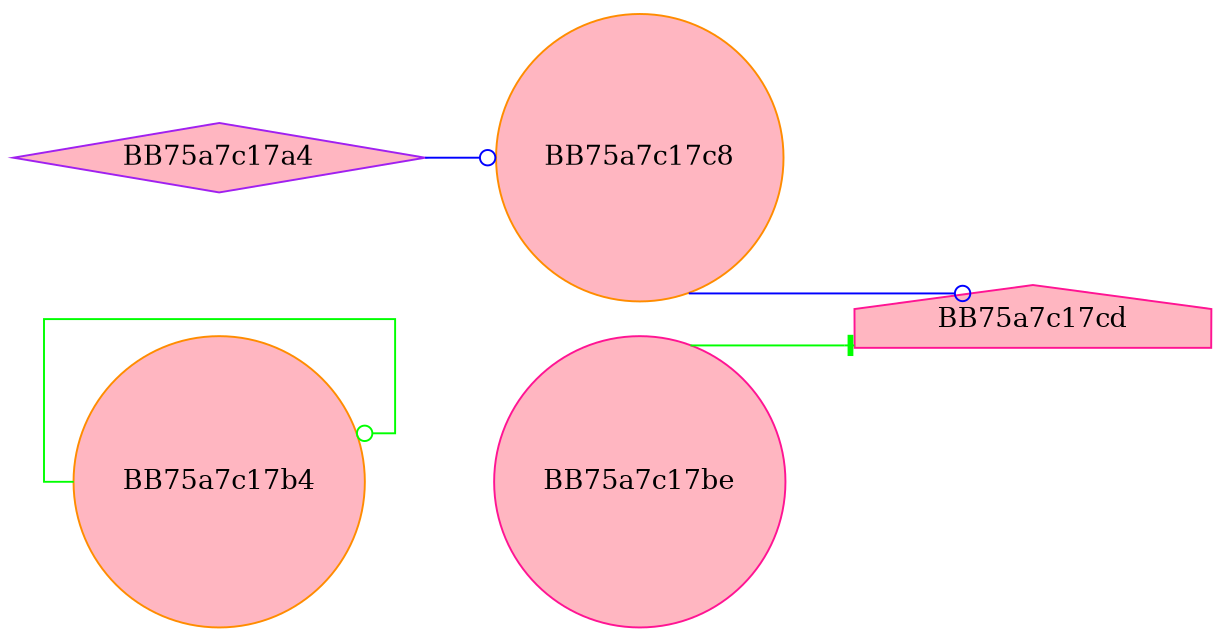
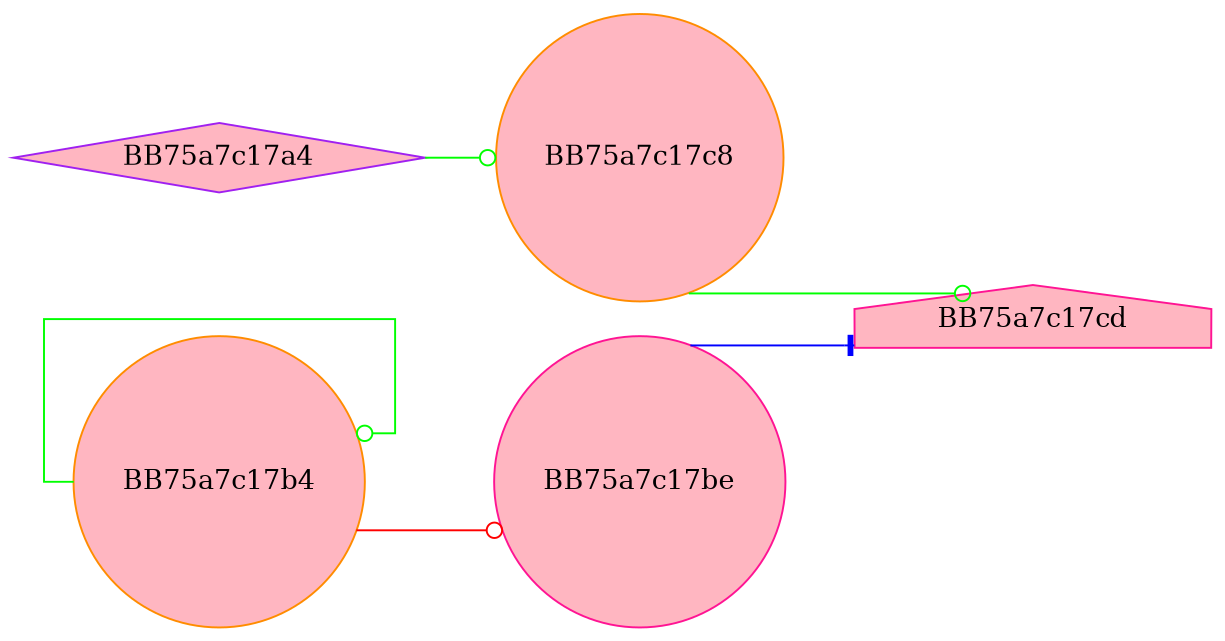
(453, 158) -> (453, 158)
(822, 293) -> (822, 293)
(768, 345) -> (768, 345)
none -> (422, 530)
